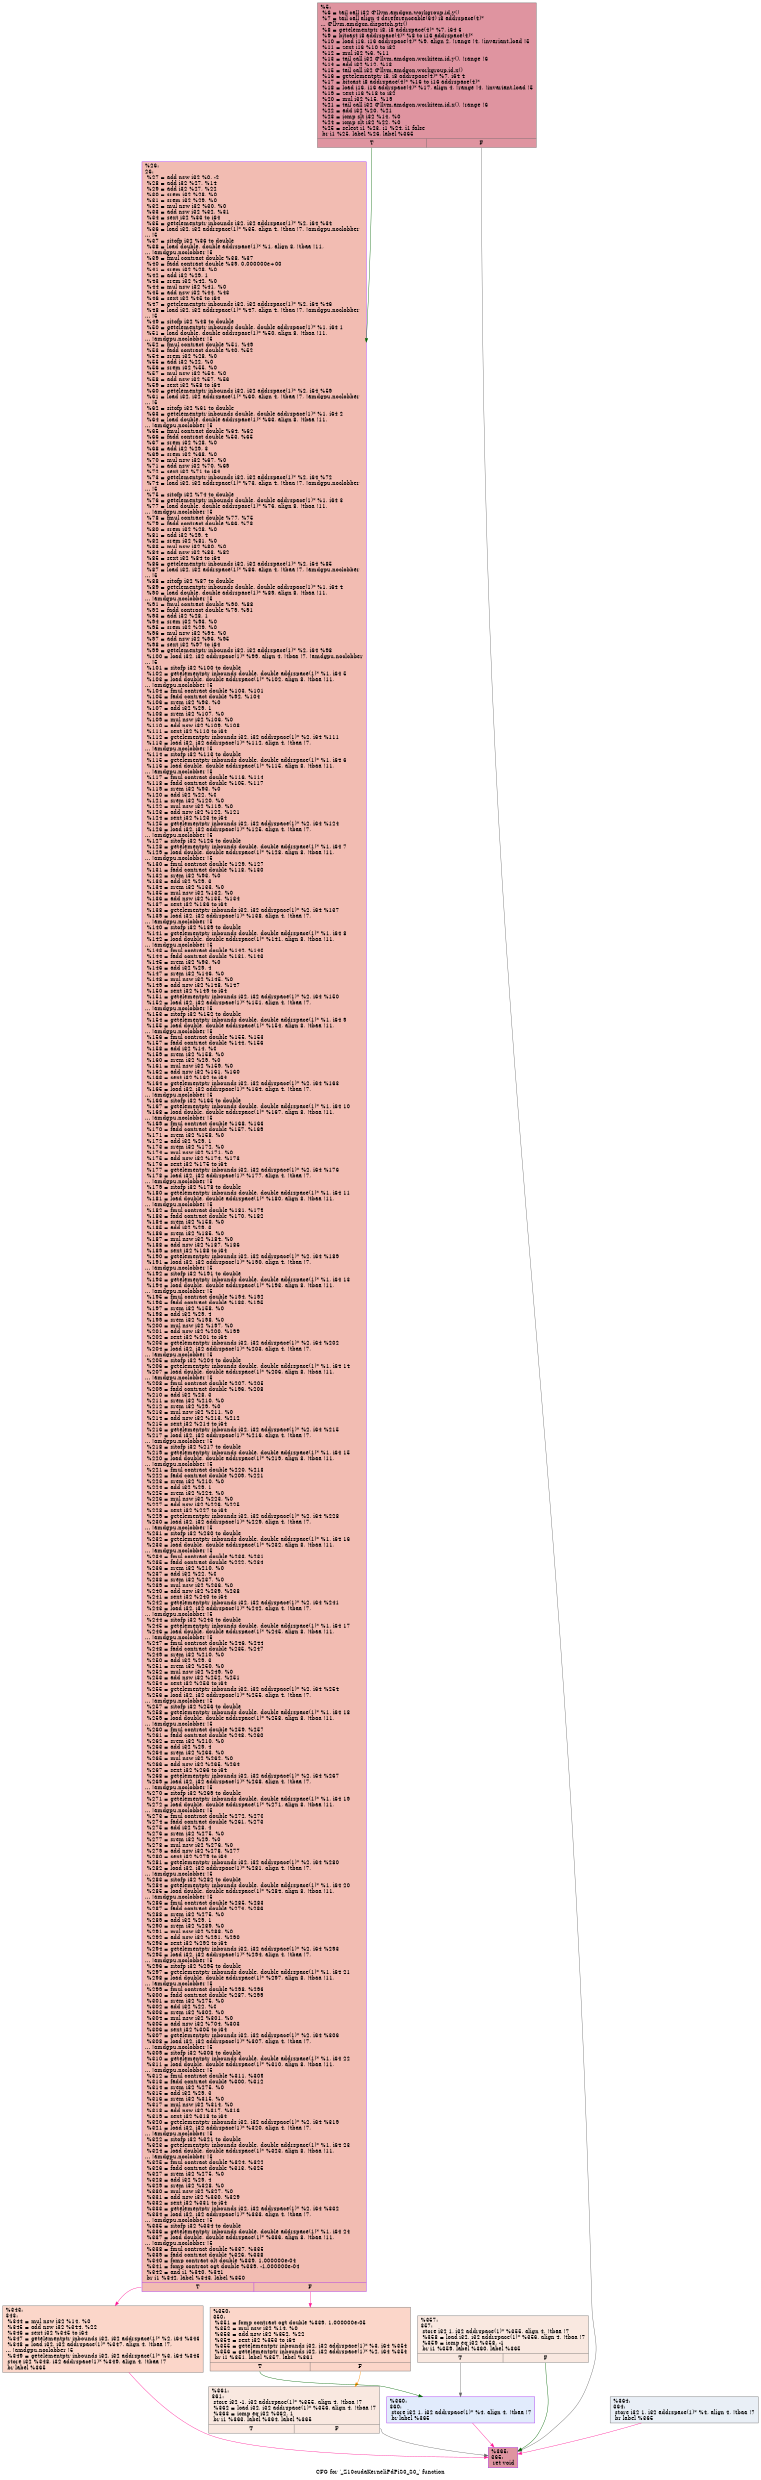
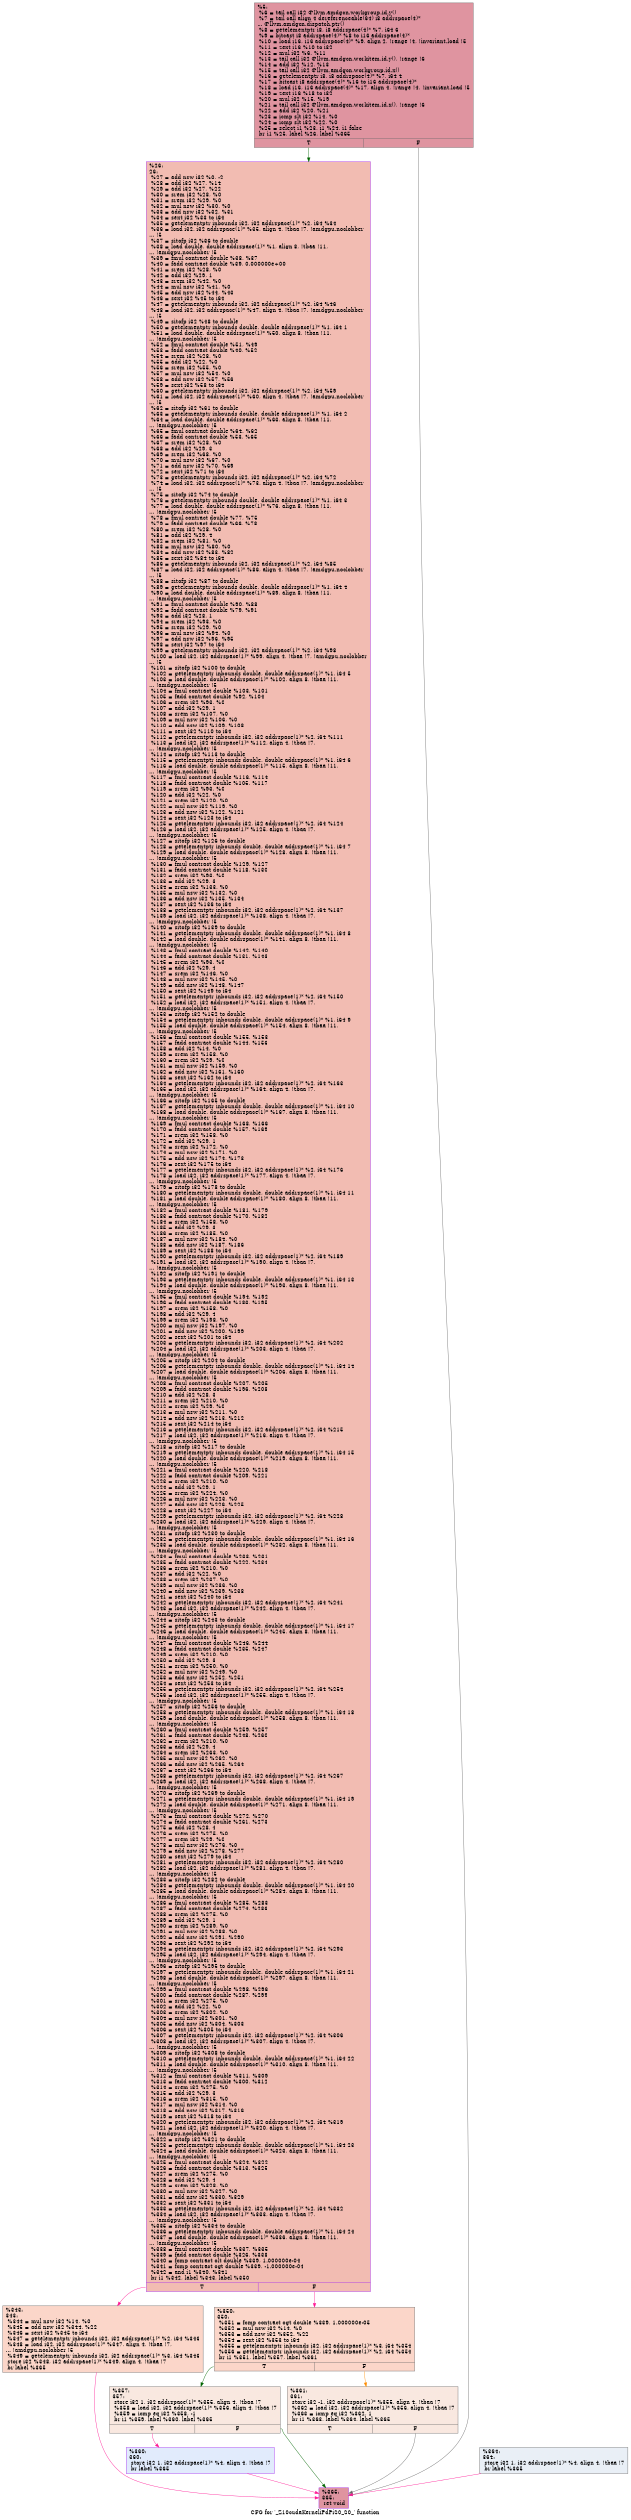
(193, 2024) -> (197, 2024)
(460, 2378) -> (153, 2439)
(339, 2384) -> (206, 2374)
